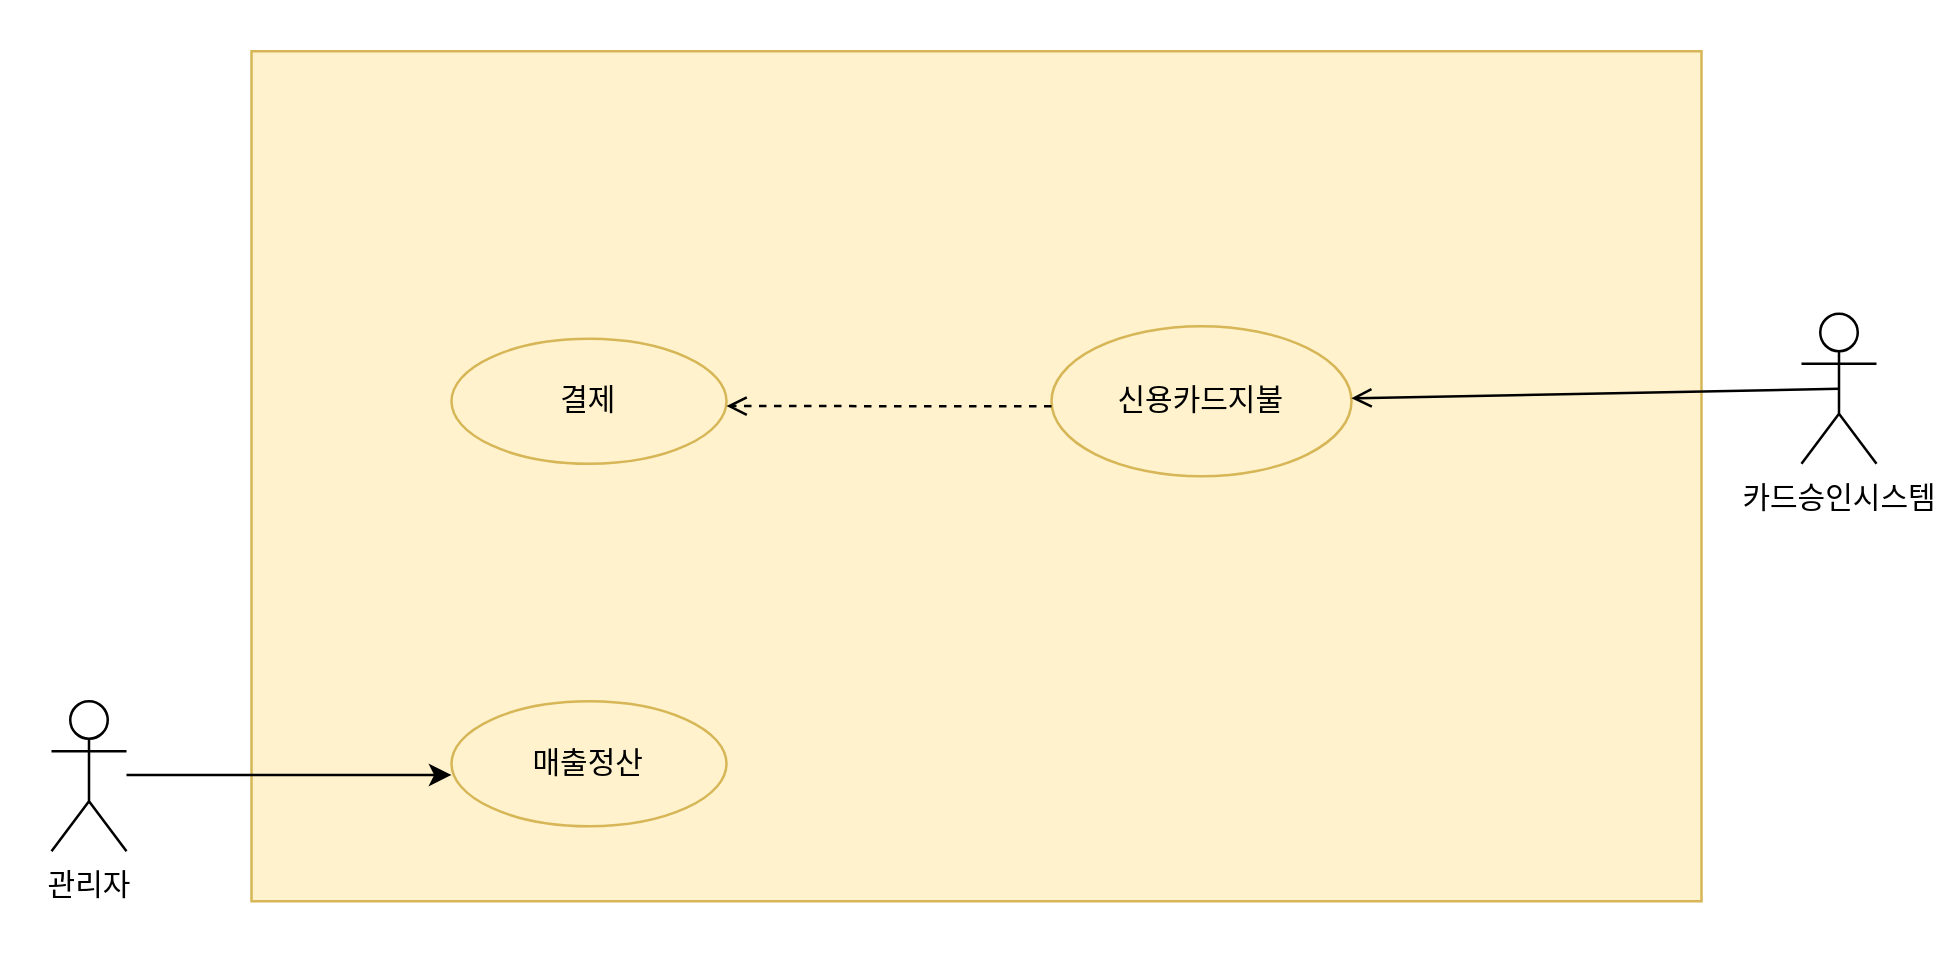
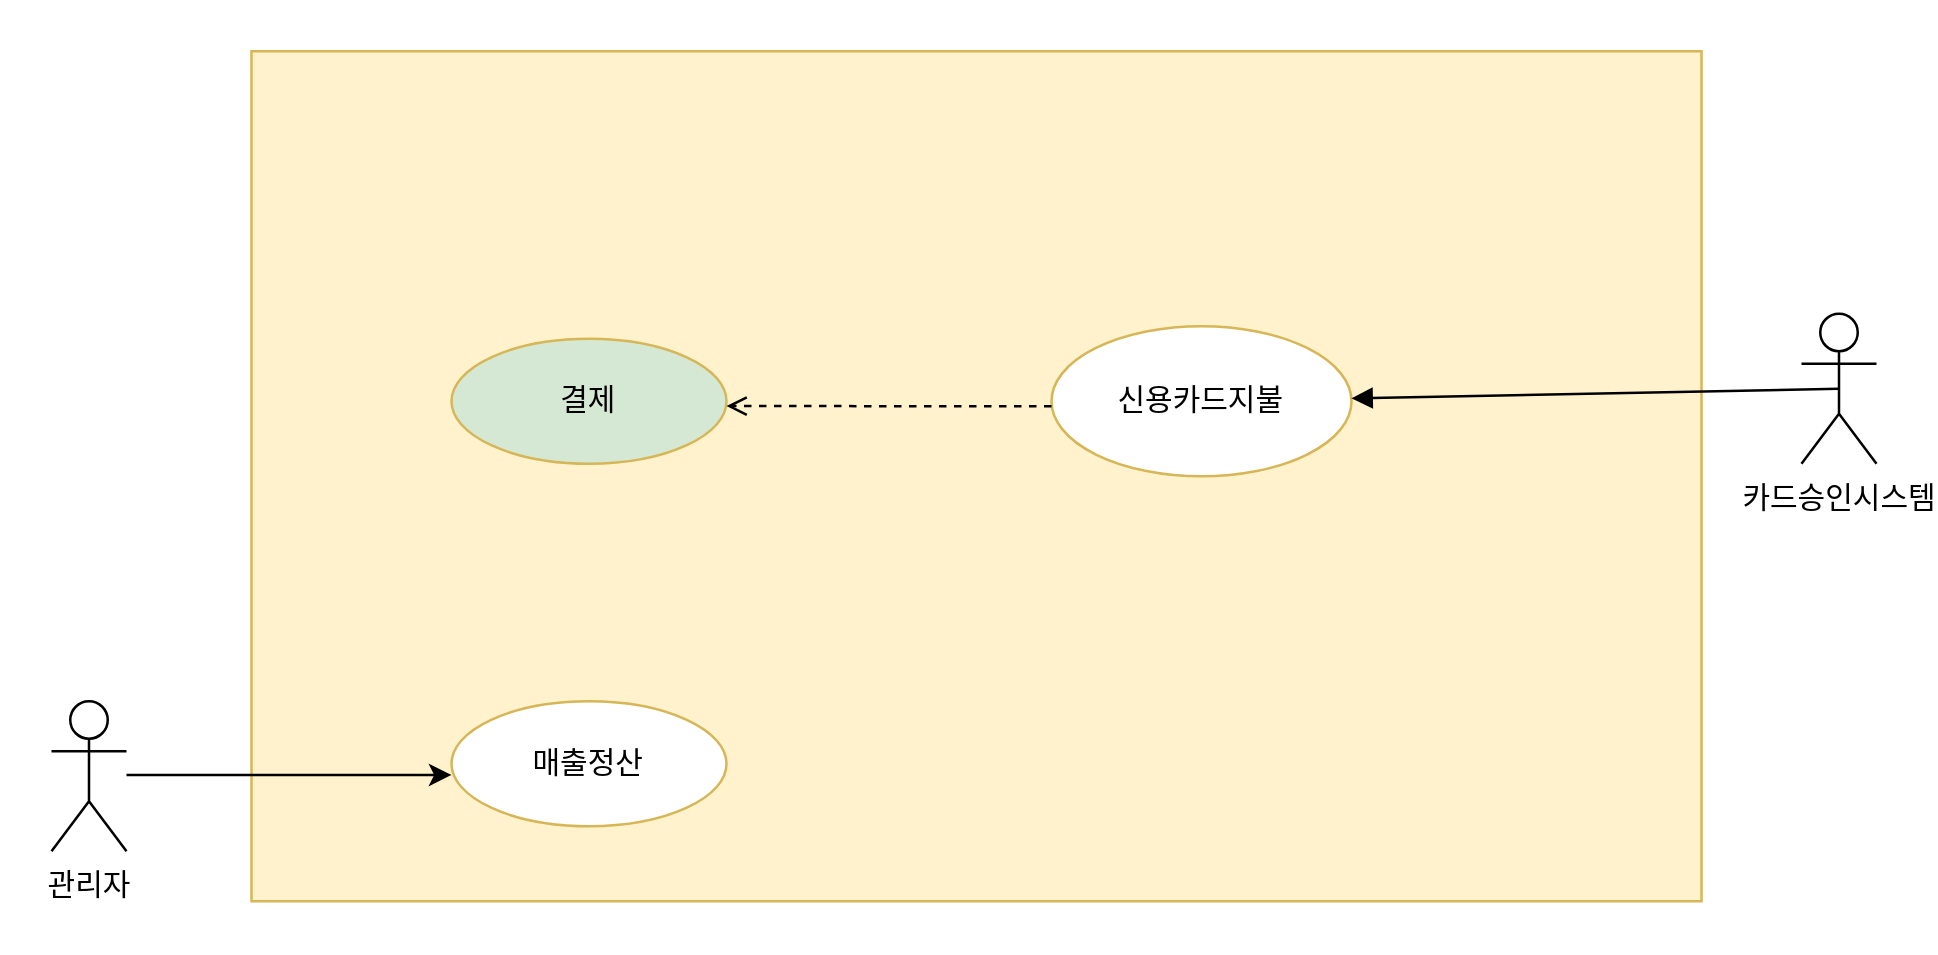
(1366, 398) -> (1373, 398)
(589, 401) -> (589, 401)
(1201, 401) -> (1201, 401)
(589, 764) -> (589, 764)
